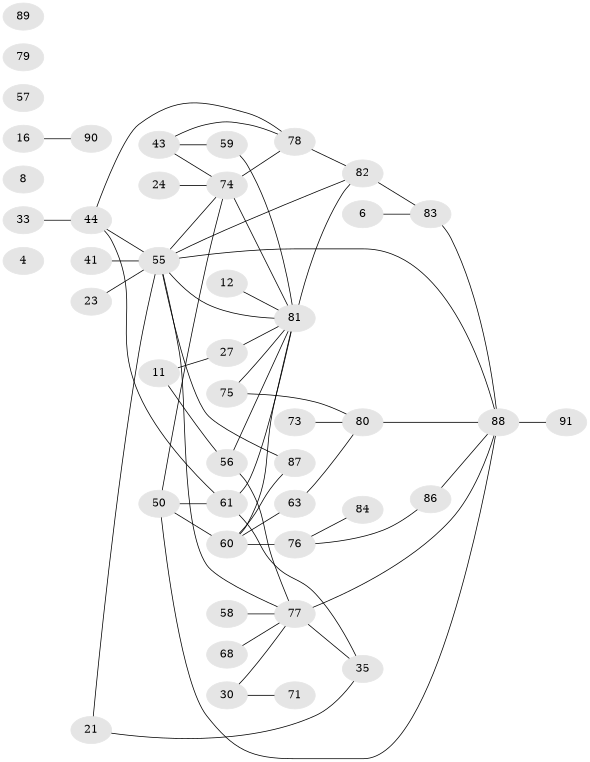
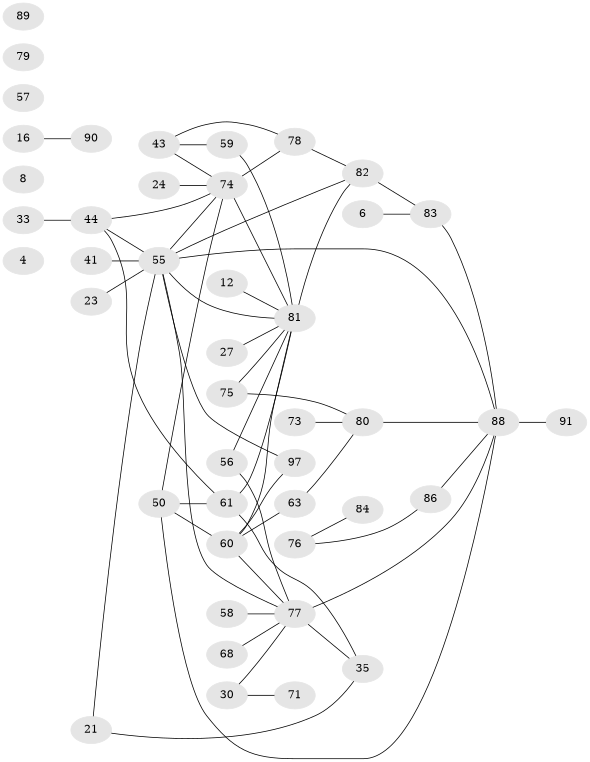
(165, 109) -> (162, 210)
(159, 373) -> none
(295, 463) -> (295, 463)
(254, 545) -> (261, 579)
